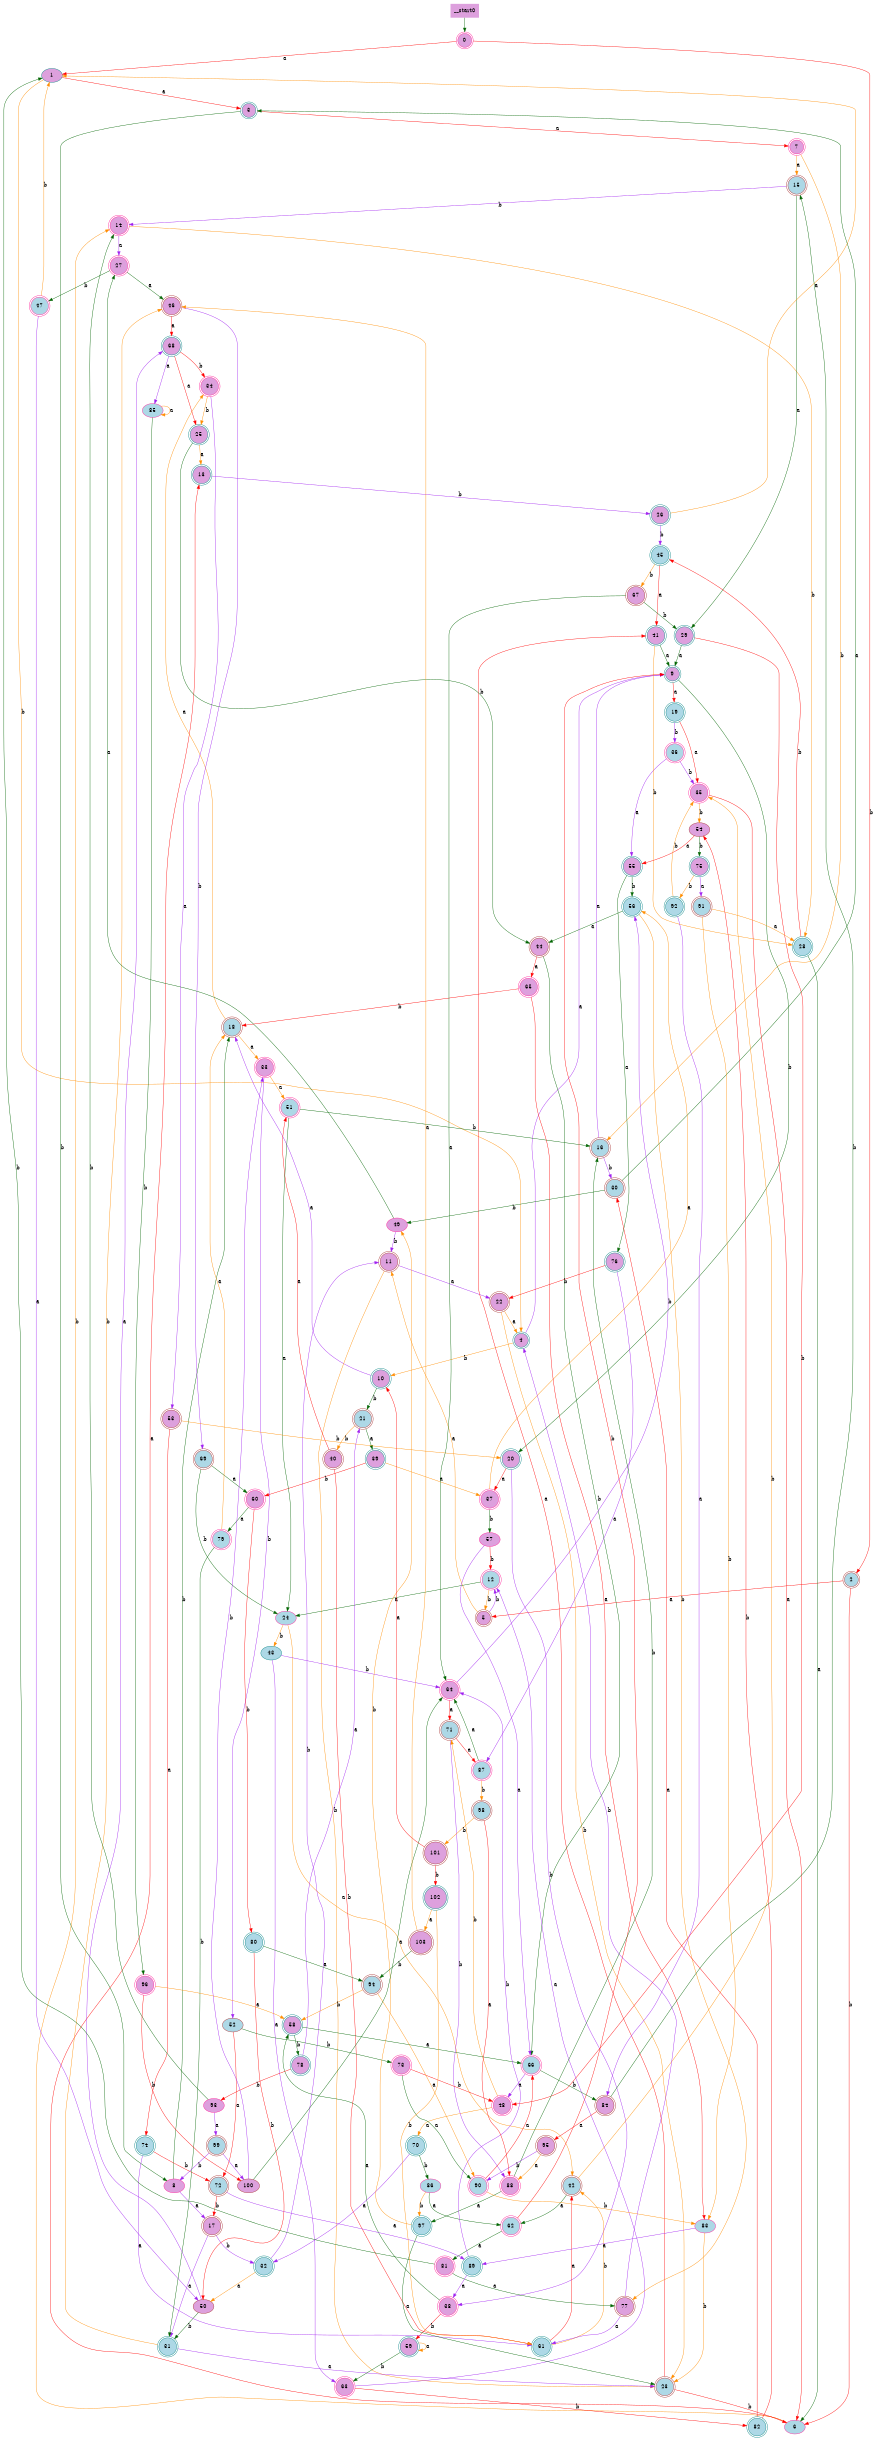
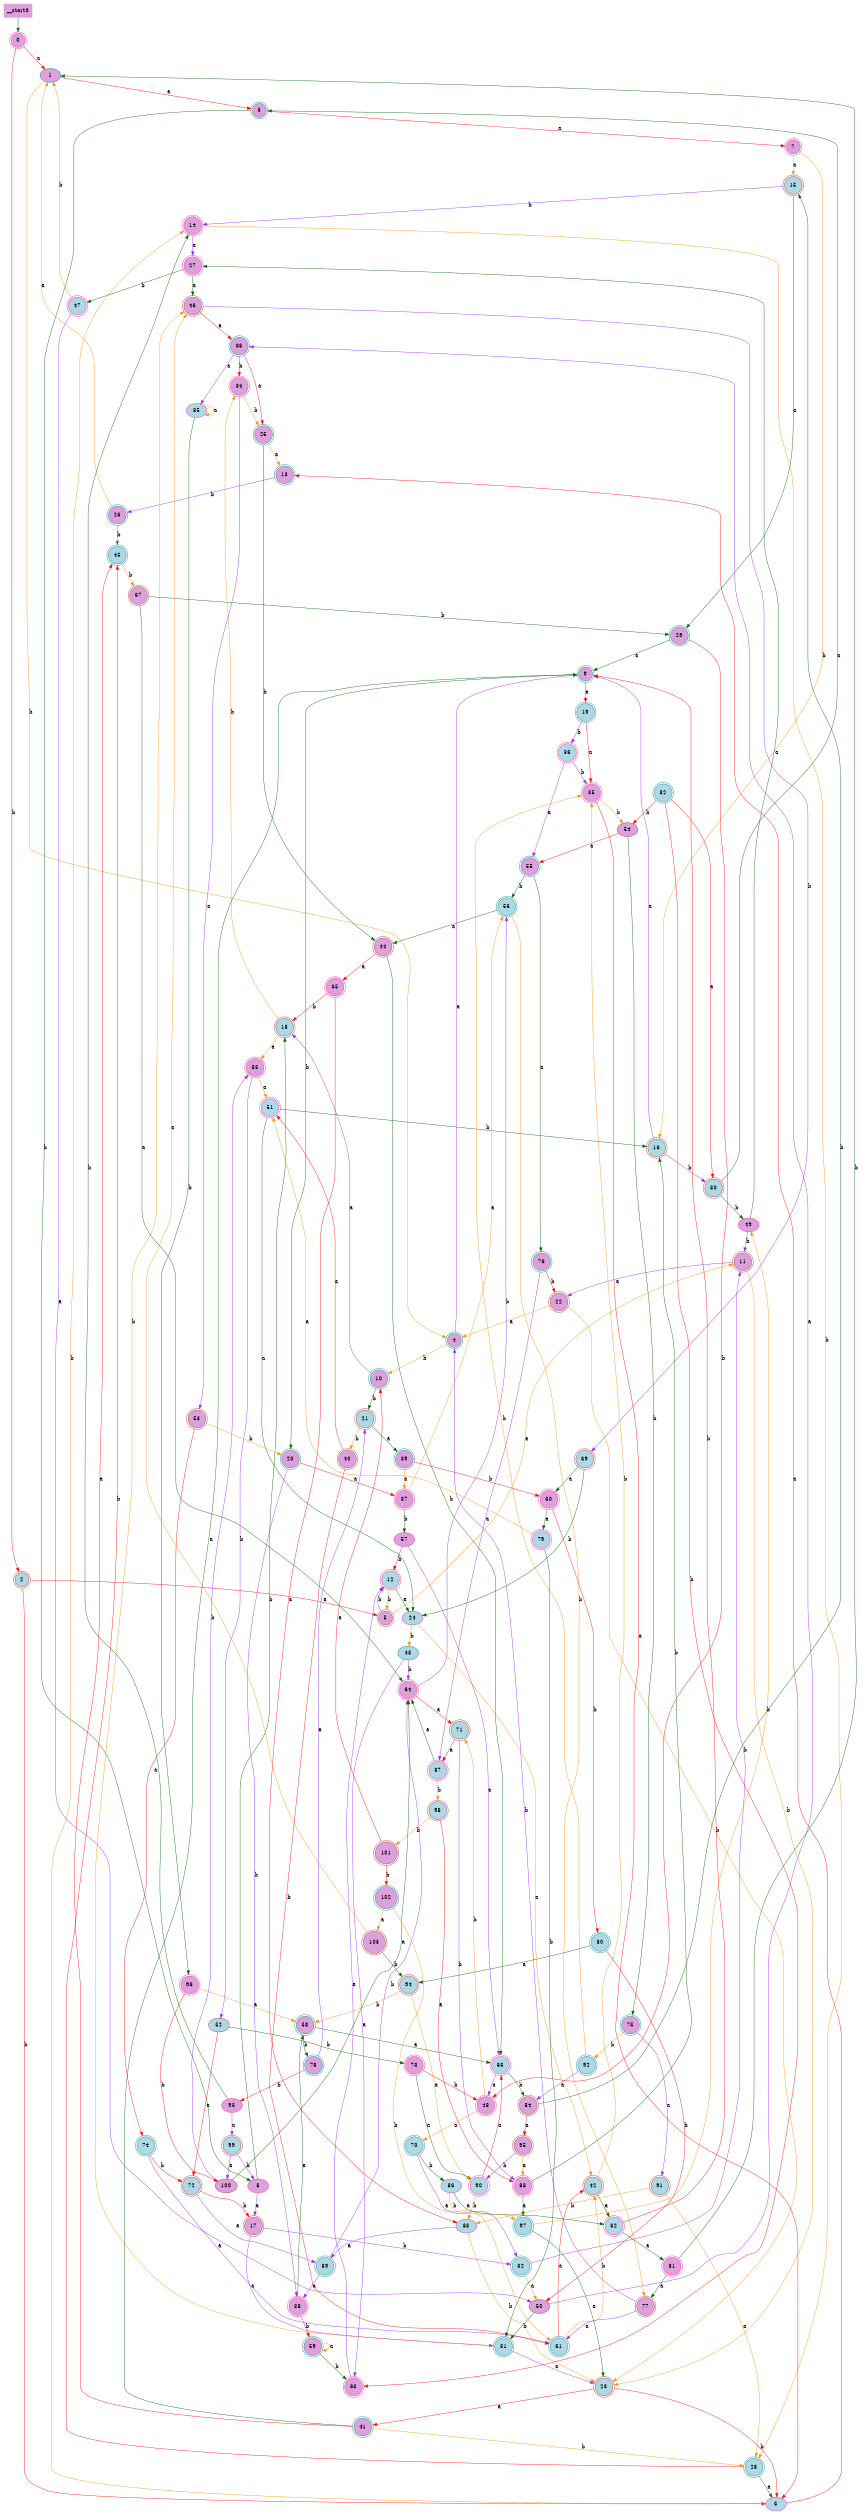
(658, 593) -> (99, 1617)
(184, 712) -> (233, 712)
(221, 1294) -> (306, 1405)
(549, 2407) -> (725, 1745)
